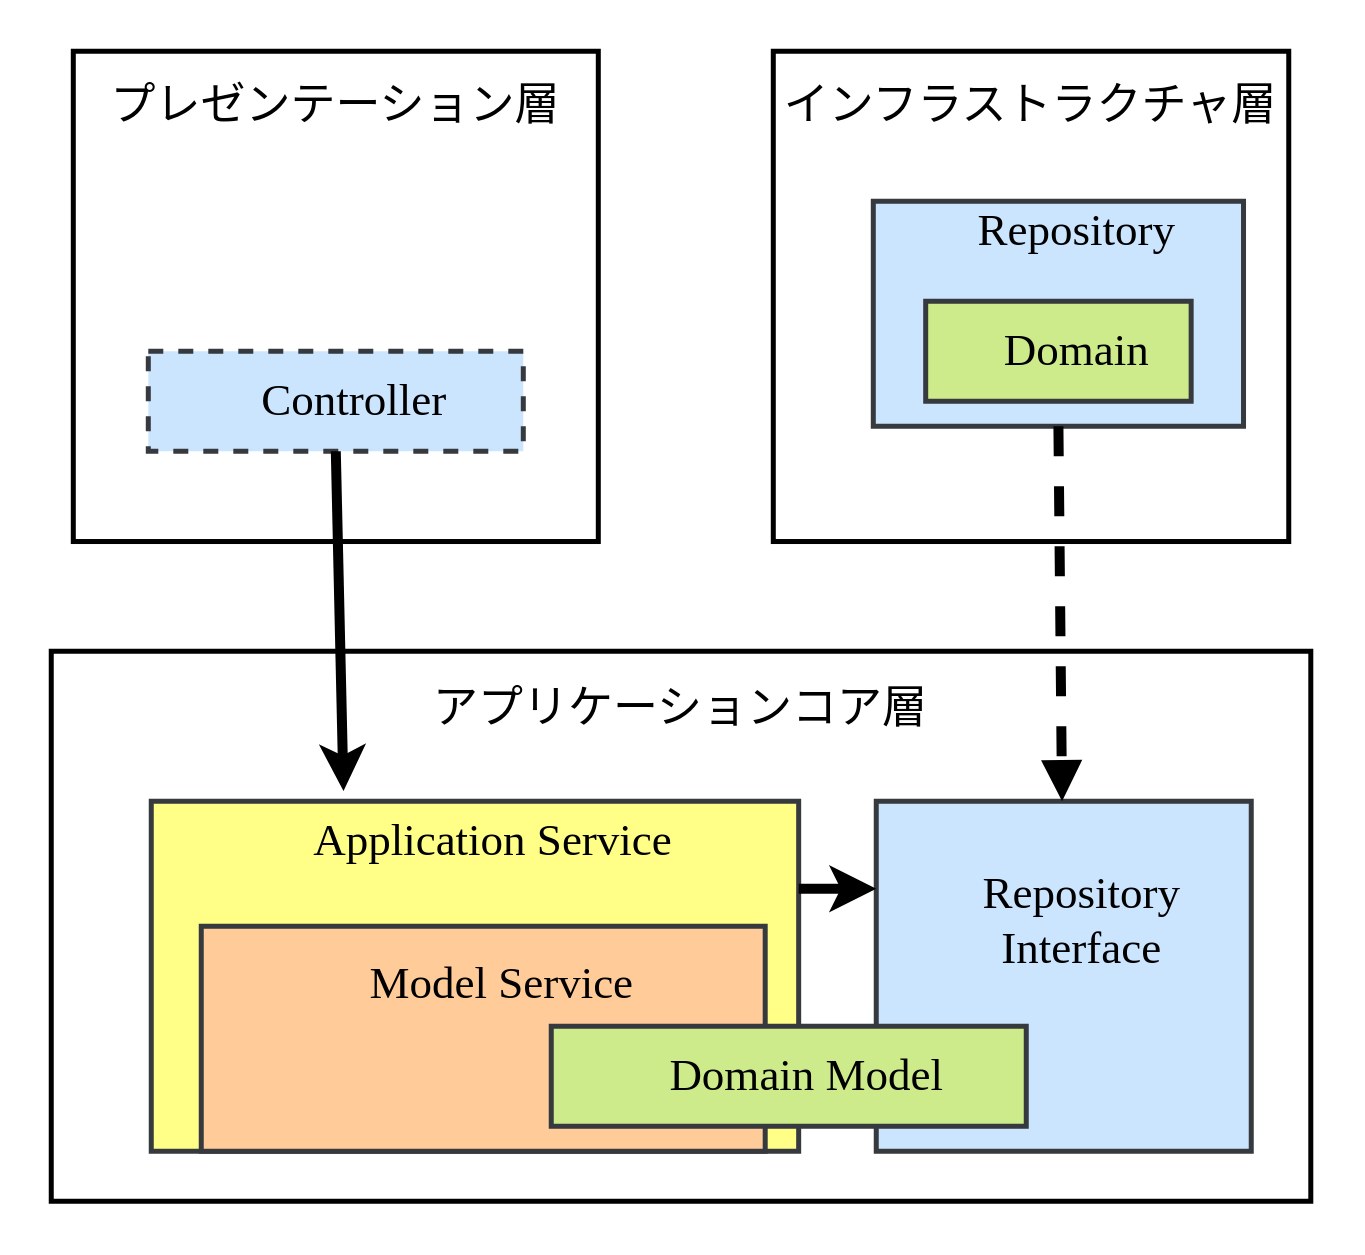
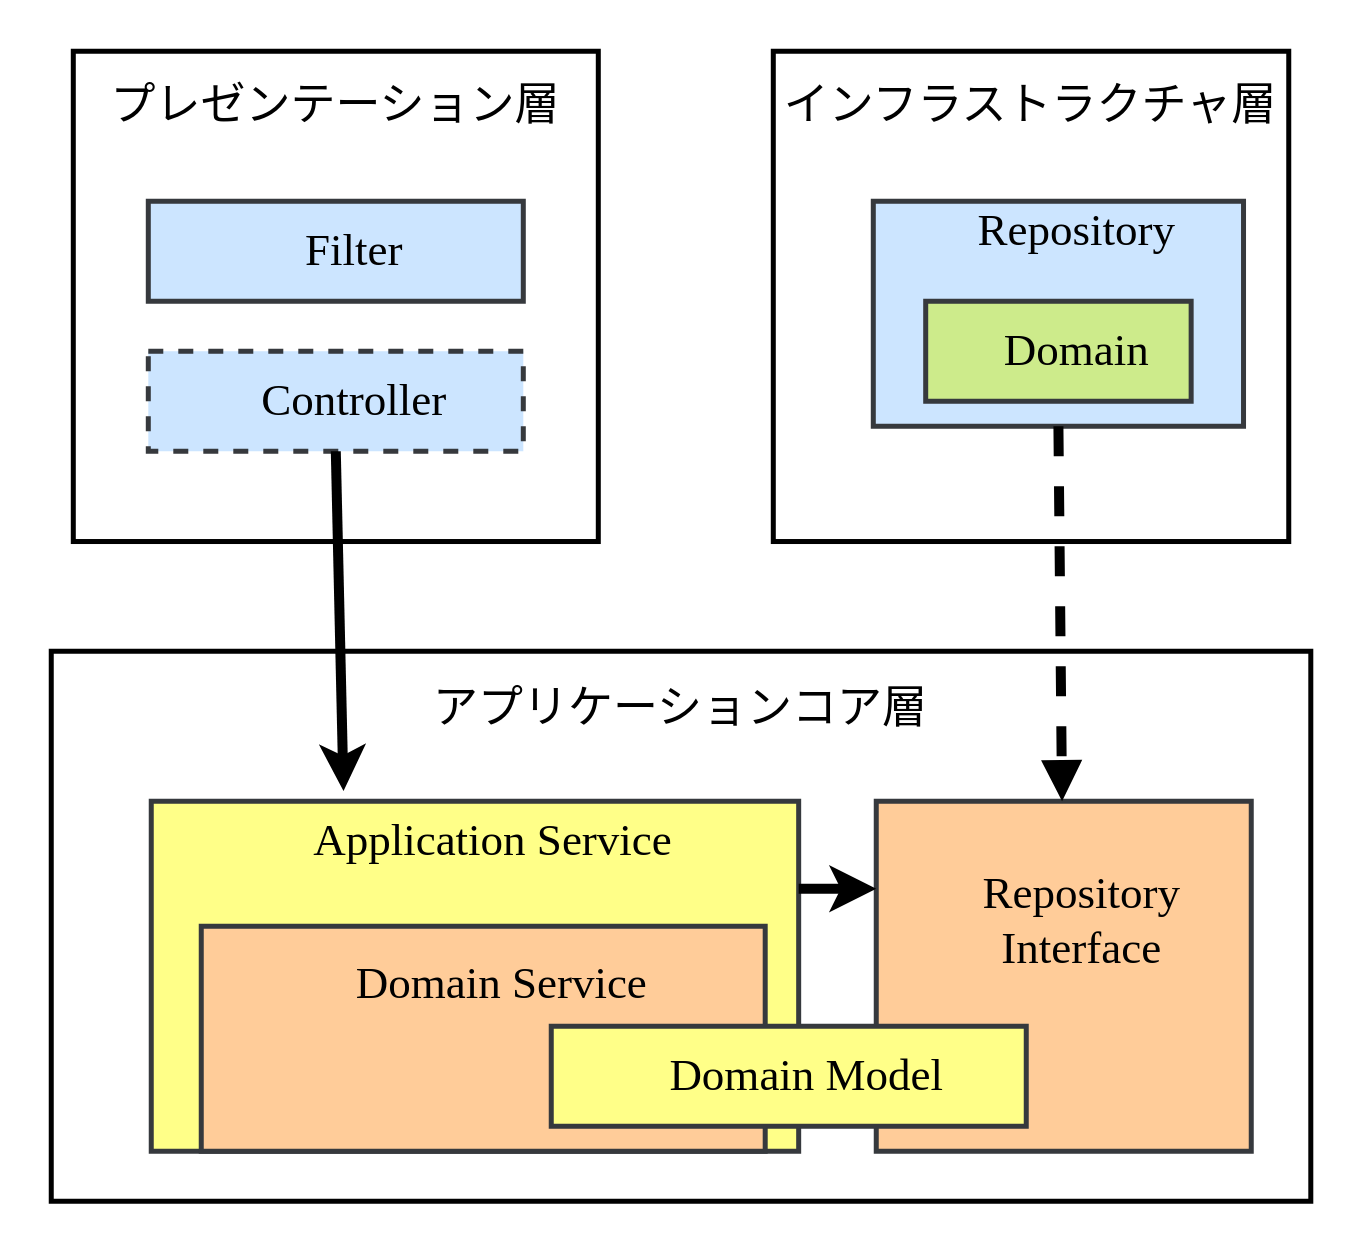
none -> (336, 251)
(1064, 976) -> (1064, 976)
(503, 1039) -> (503, 1039)
(789, 1076) -> (789, 1076)
